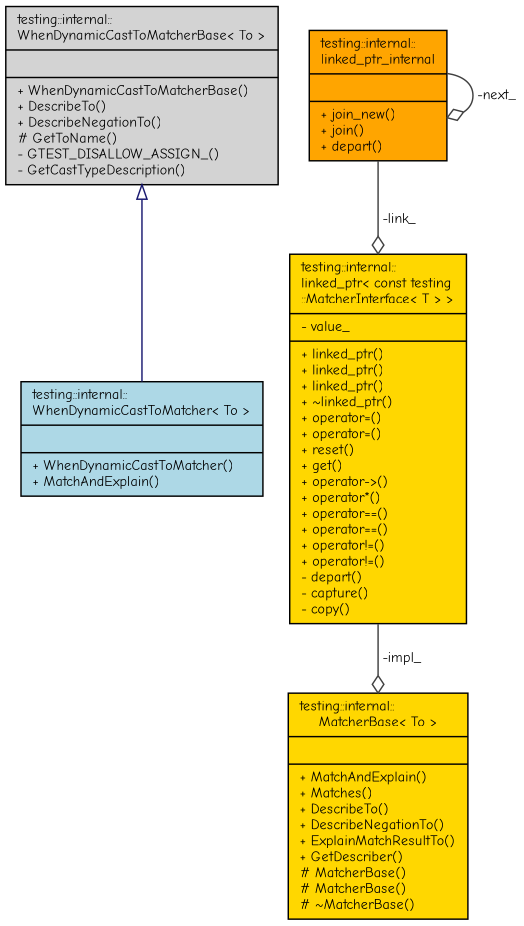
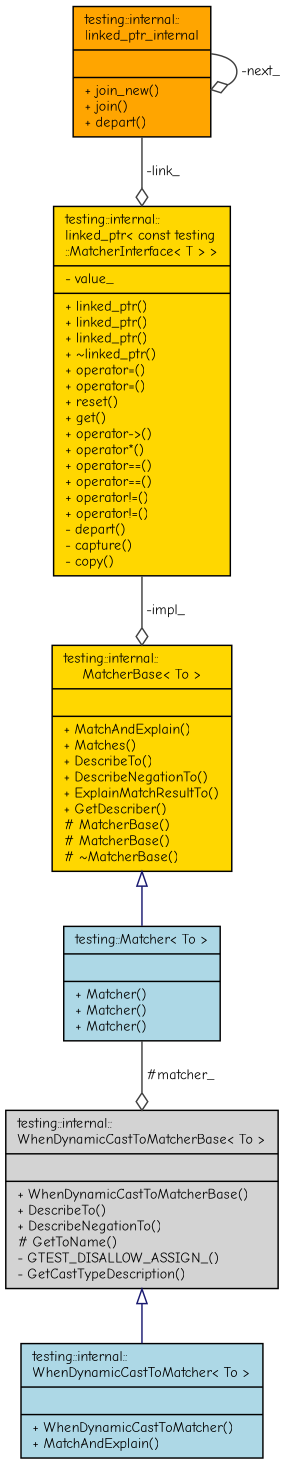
none -> (142, 984)
